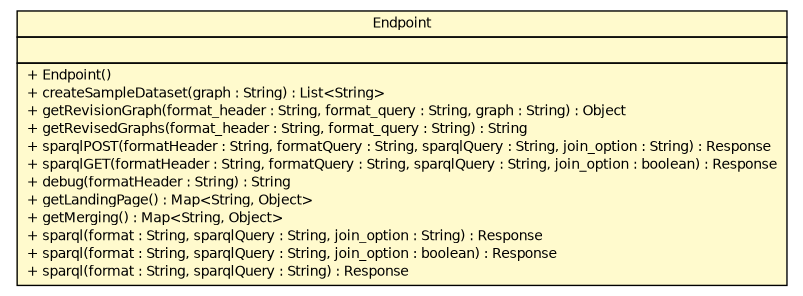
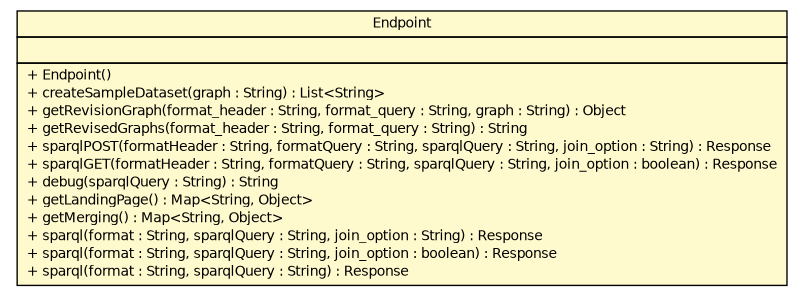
(159, 183) -> (153, 183)
